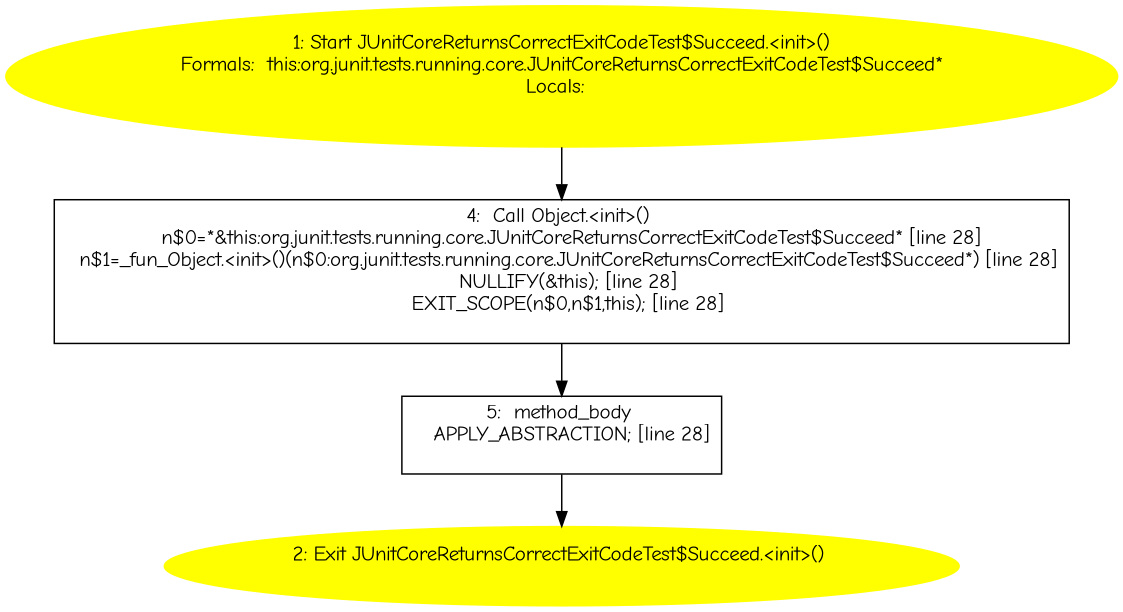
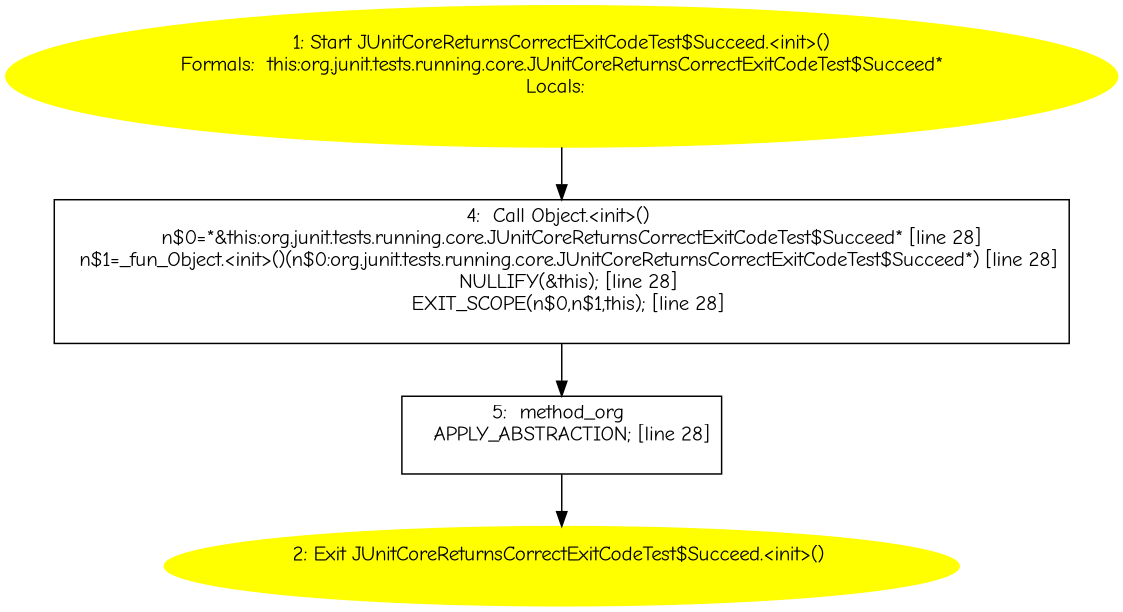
(562, 435) -> (562, 435)
